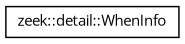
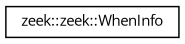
(92, 22) -> (92, 22)
